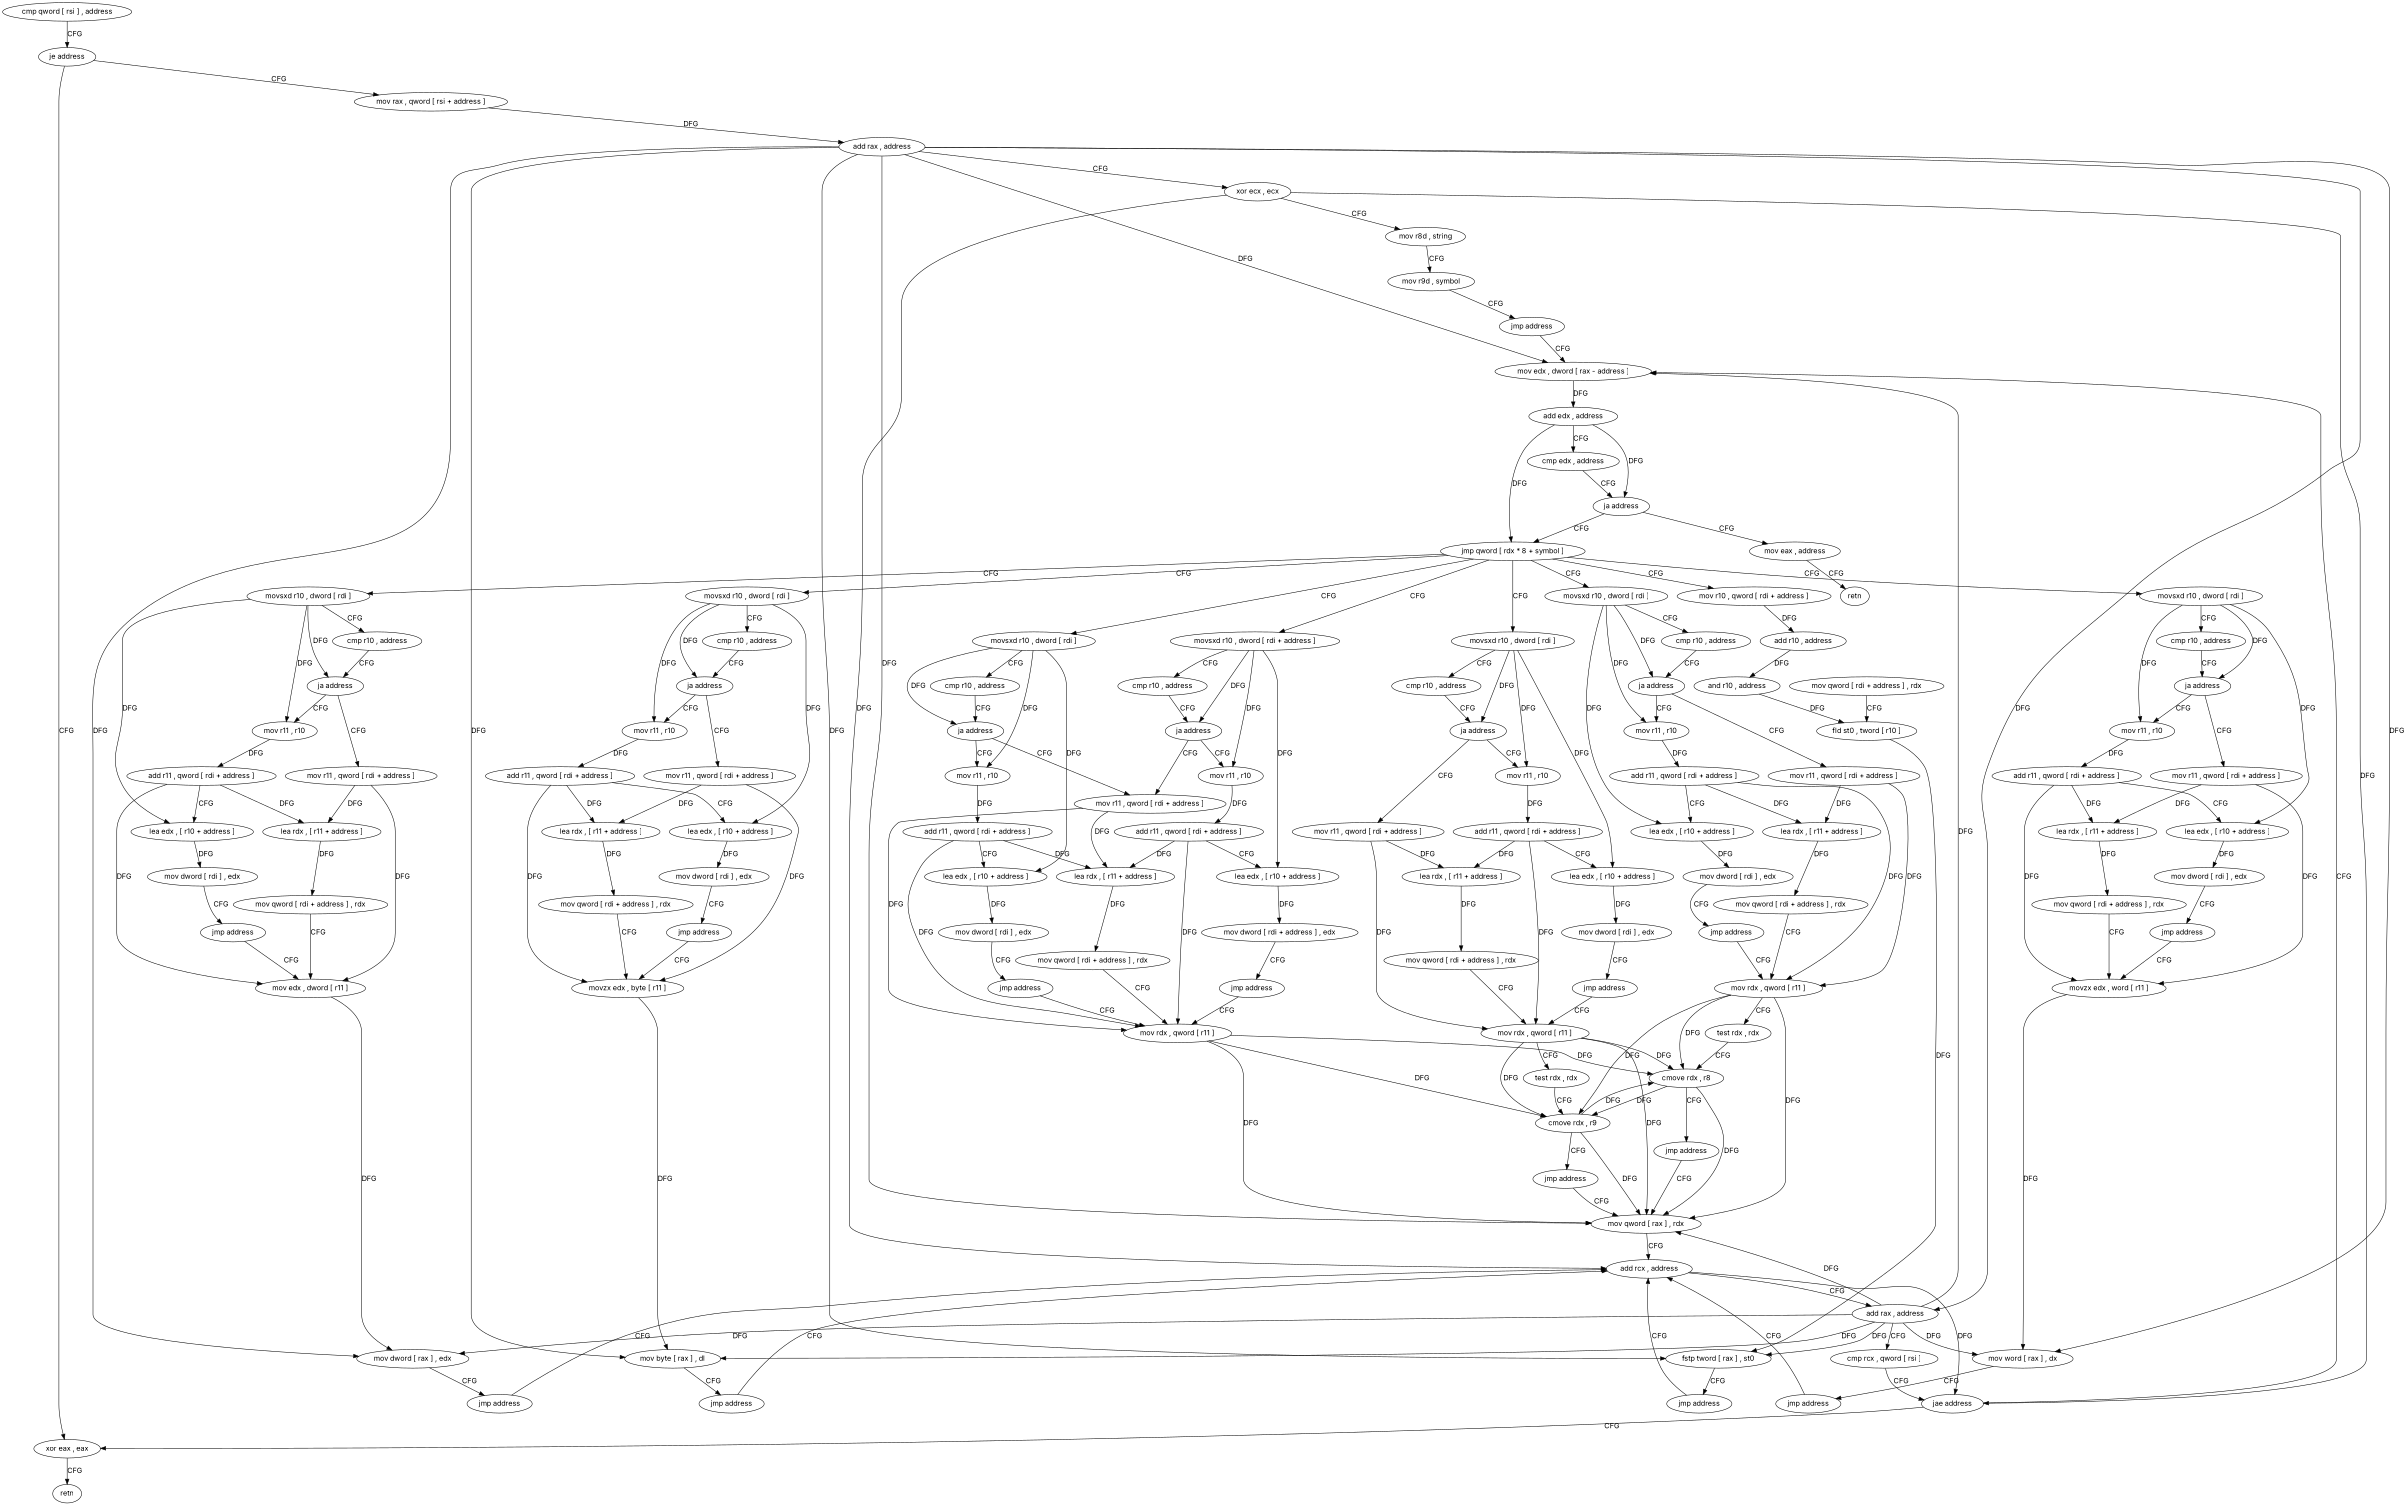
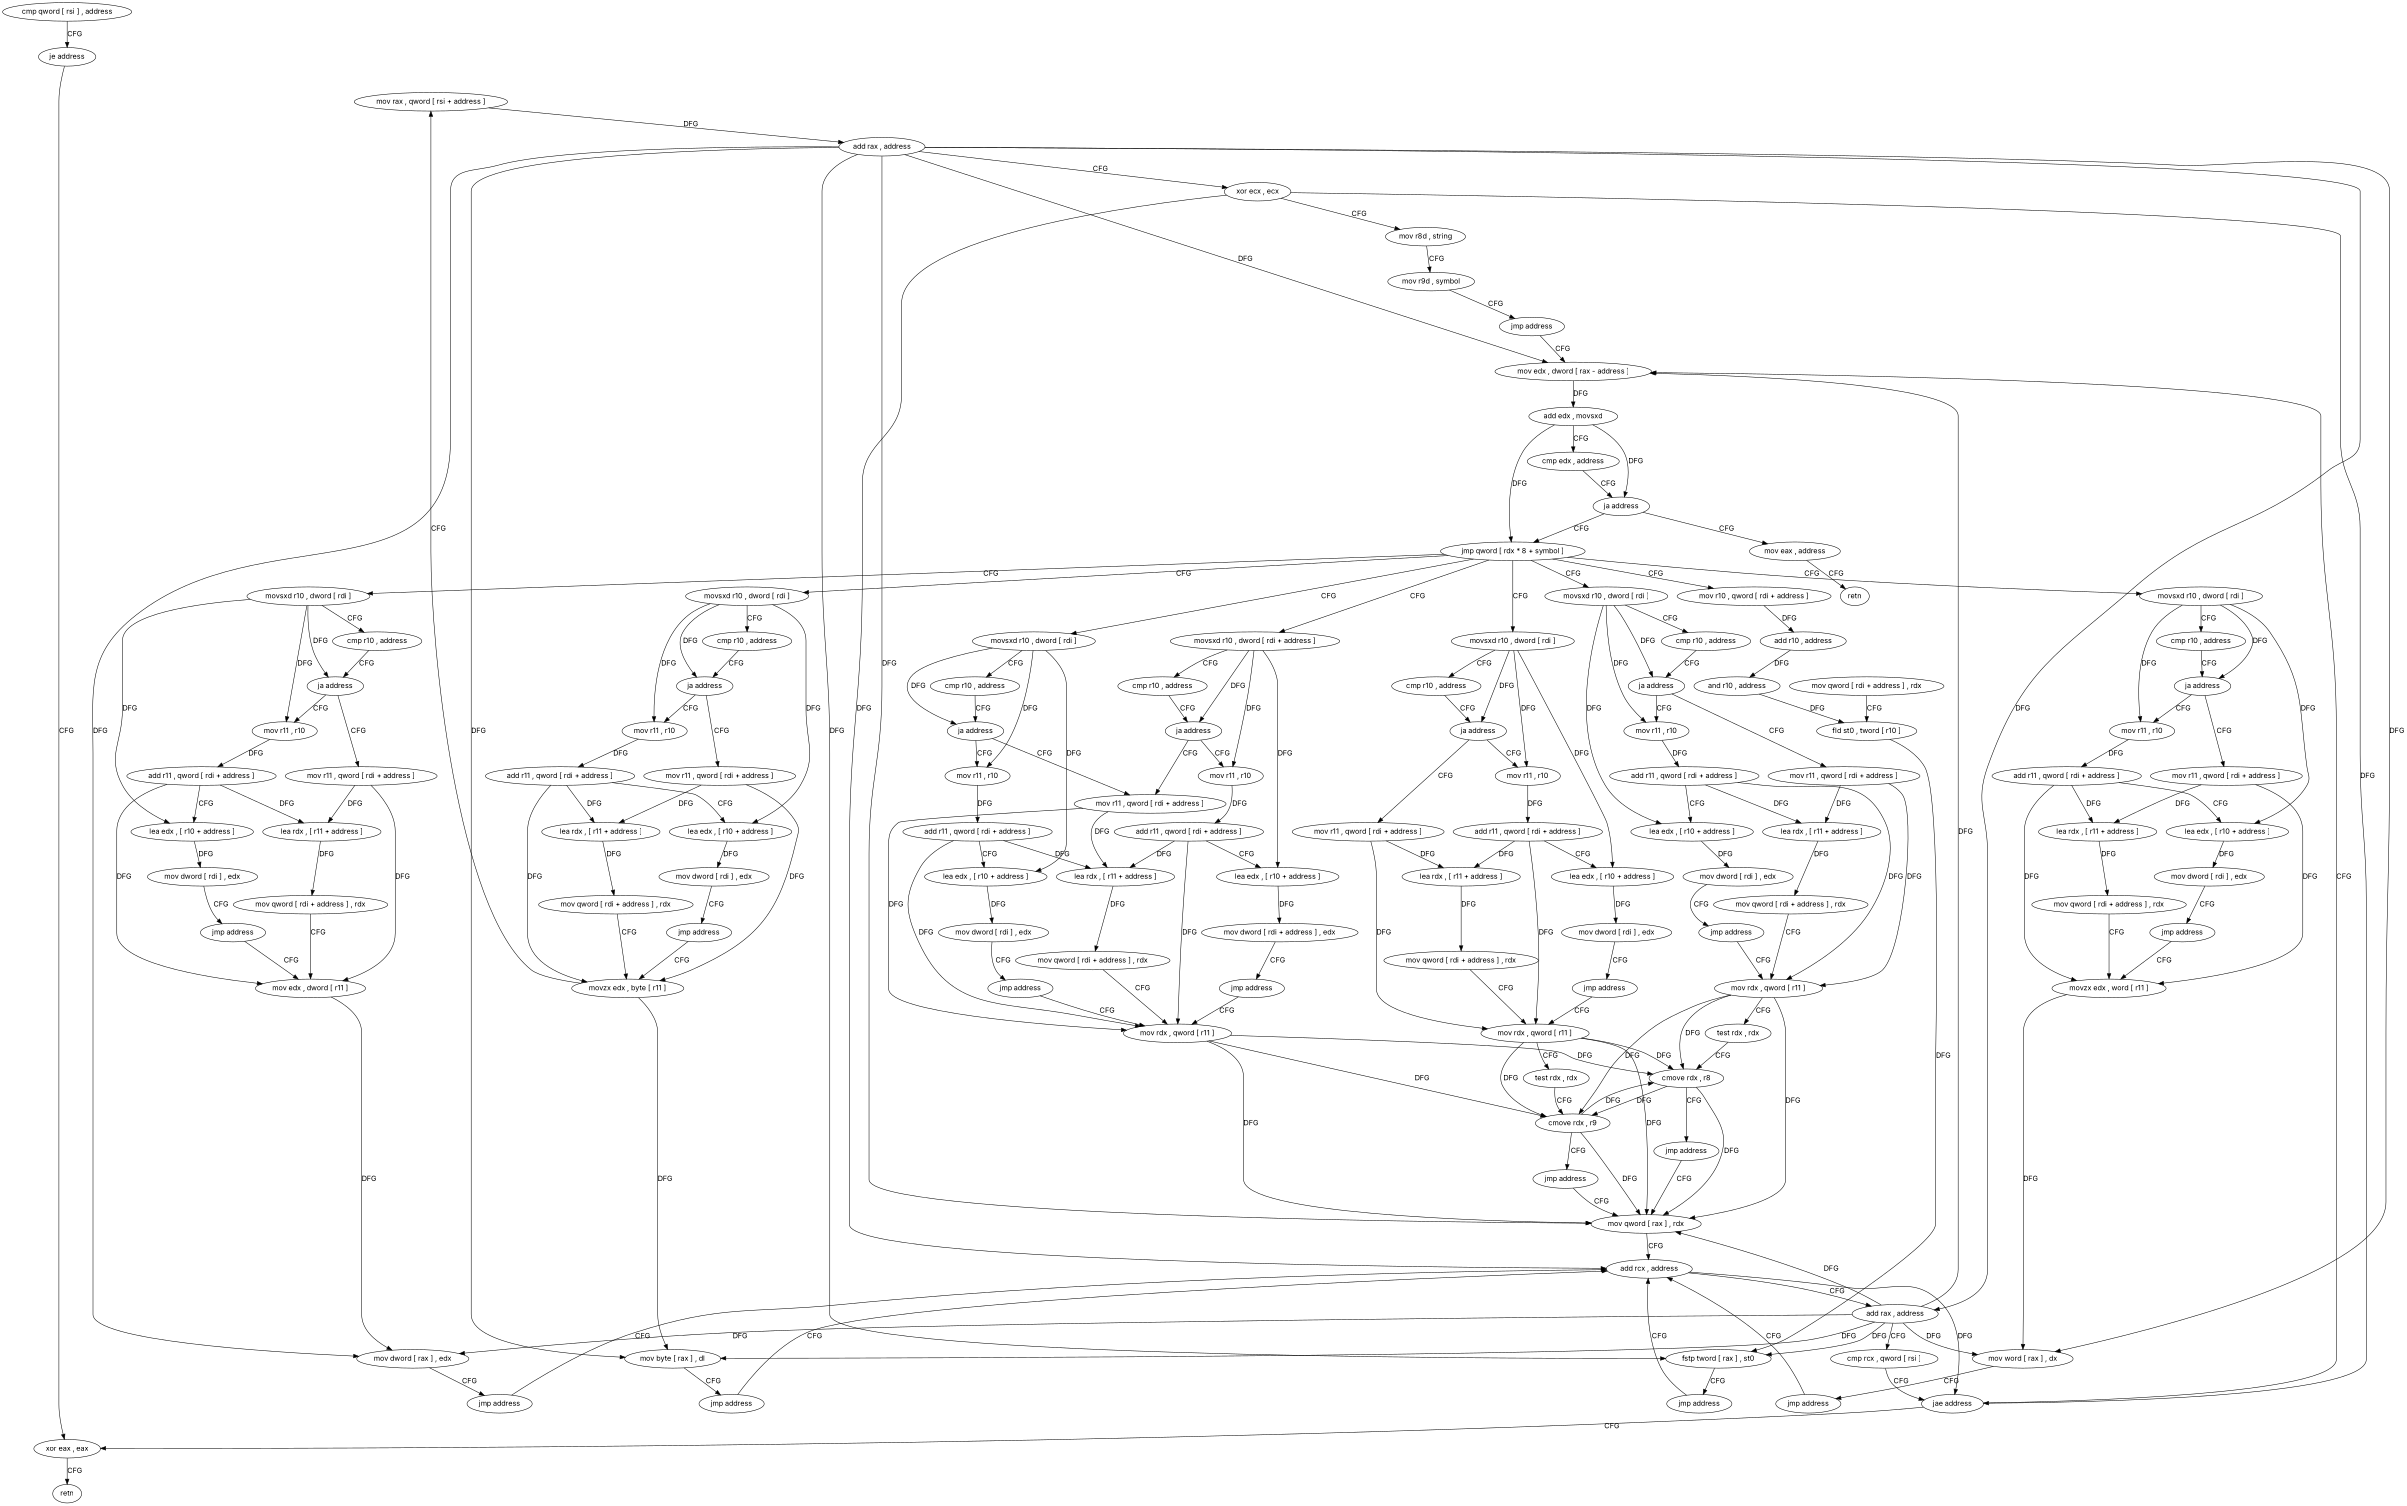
(233, 77) -> (432, 579)
(1573, 416) -> (1573, 416)
